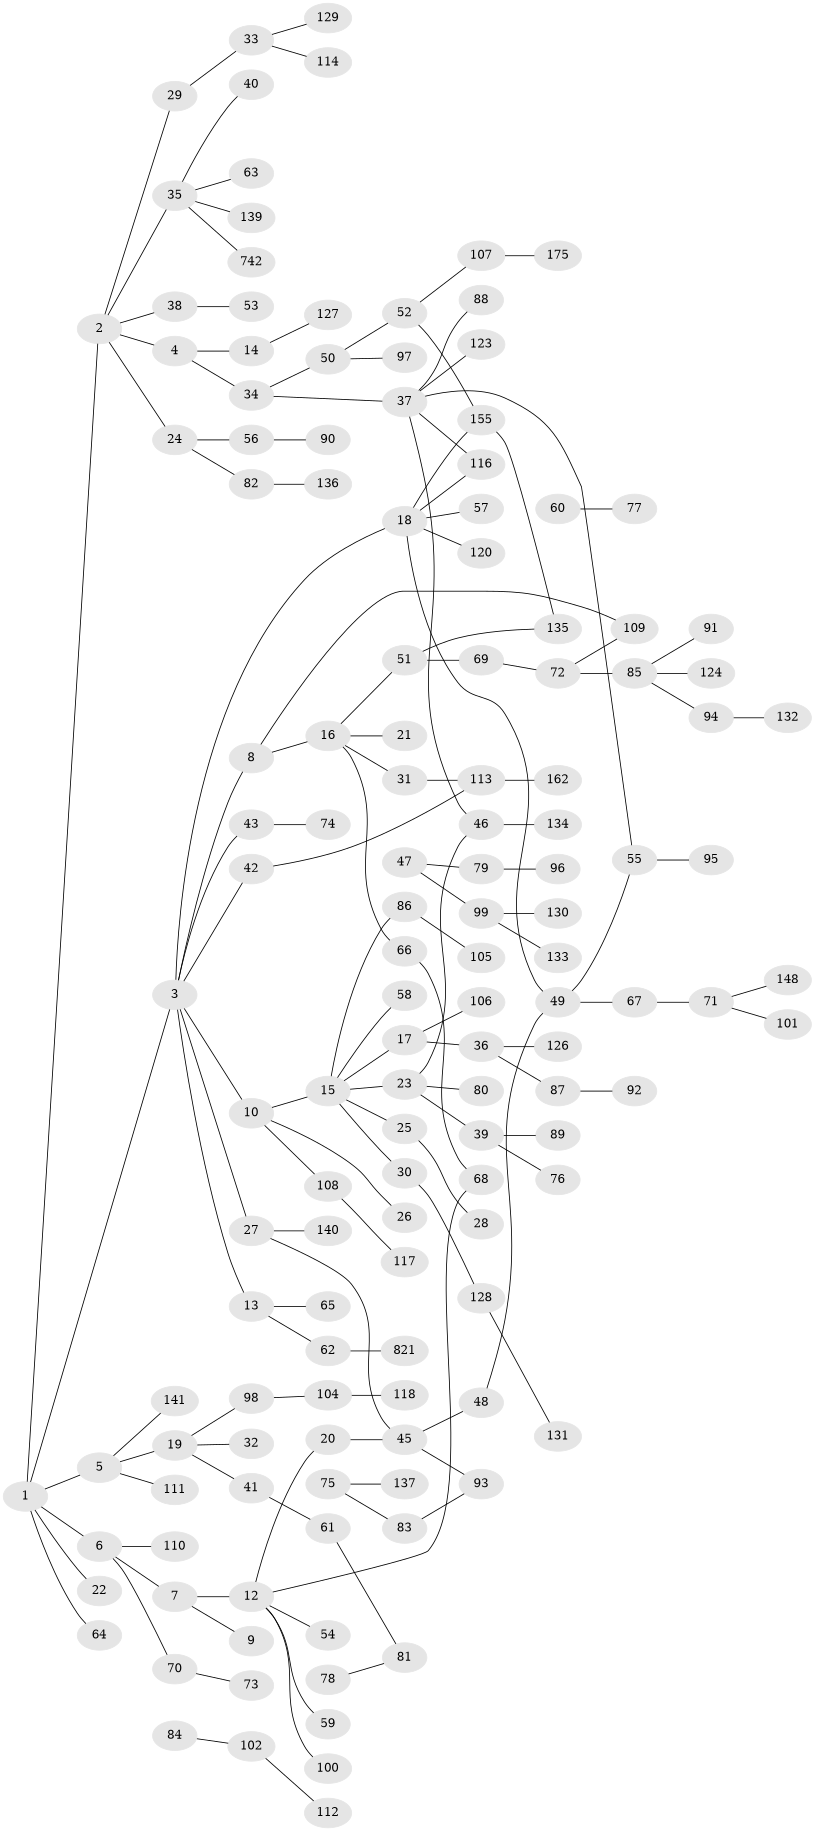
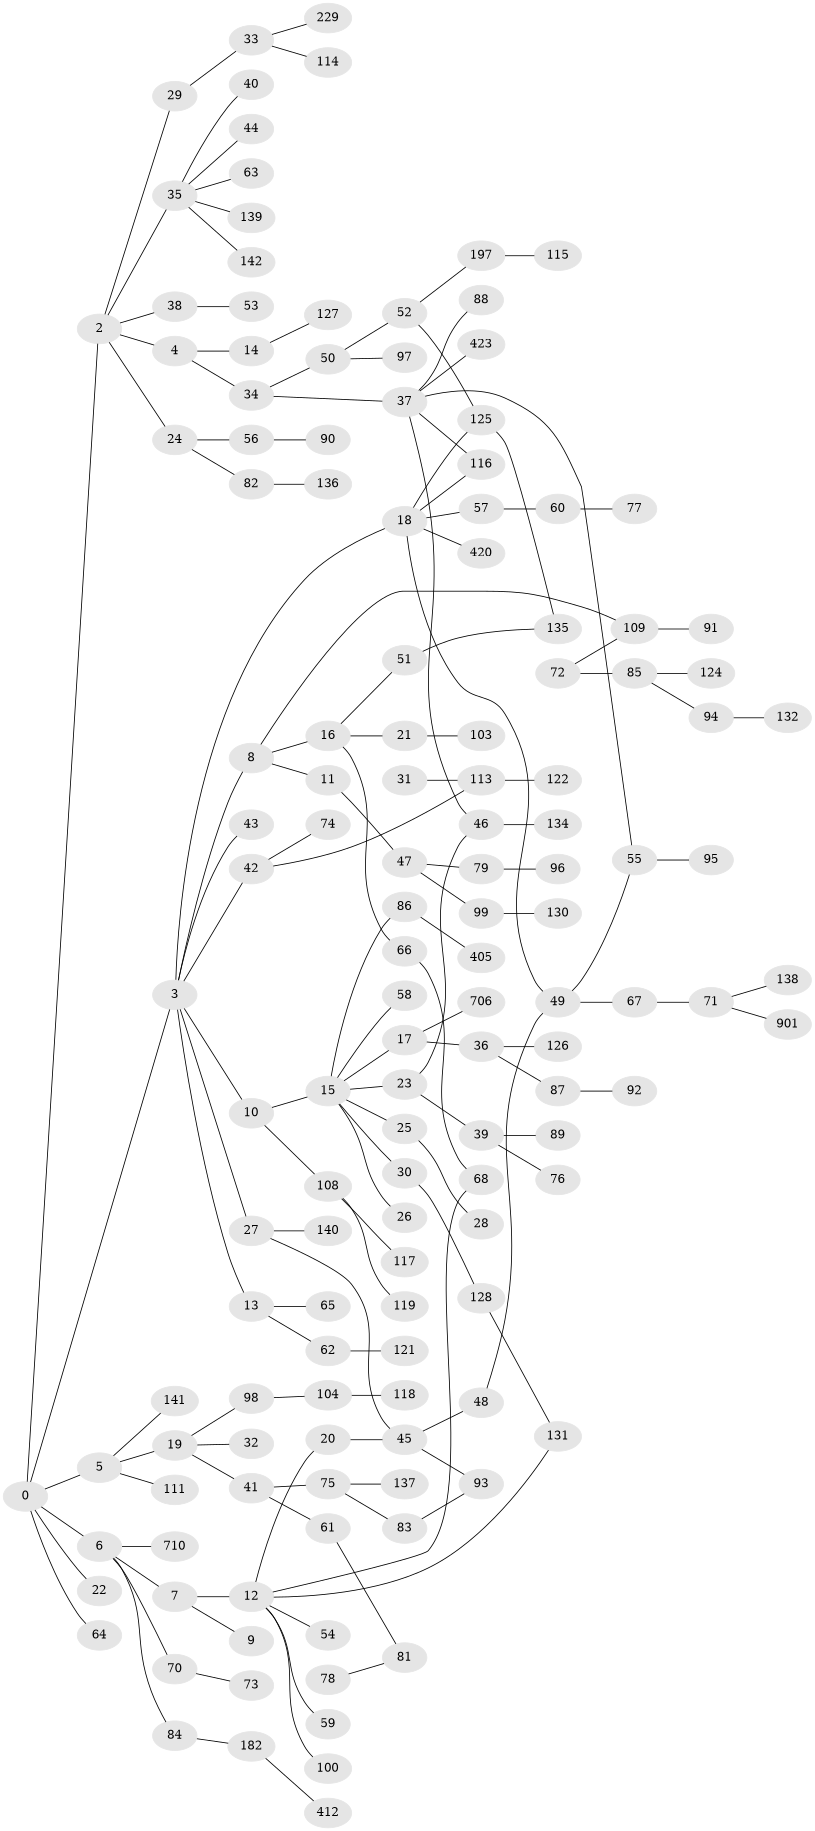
(328, 18) -> (328, 18)
none -> (251, 129)
(481, 256) -> (481, 256)
(558, 256) -> (558, 256)
(251, 262) -> (251, 262)
(481, 345) -> (481, 345)
(481, 420) -> (481, 420)
none -> (520, 509)
(481, 553) -> (481, 553)
(673, 651) -> (674, 629)
(481, 660) -> none
none -> (481, 736)
(366, 758) -> none
none -> (328, 780)
(558, 780) -> (558, 780)
(290, 825) -> (290, 847)
(481, 958) -> (481, 958)
(558, 958) -> none
(788, 980) -> (788, 980)
(481, 1002) -> (481, 1002)
(788, 1024) -> (788, 1024)
(481, 1091) -> none
(337, 1155) -> (364, 1156)
none -> (405, 1307)
(405, 1351) -> (405, 1351)
none -> (284, 1486)
(25, 1496) -> (25, 1496)
(175, 1547) -> (175, 1547)
none -> (433, 1565)
none -> (140, 1640)
(251, 1746) -> (251, 1746)
(328, 1813) -> (328, 1813)
